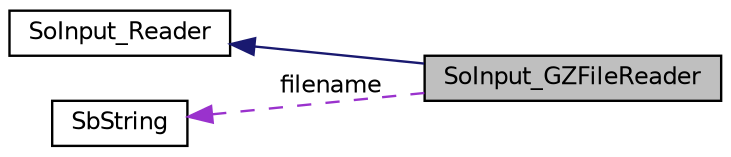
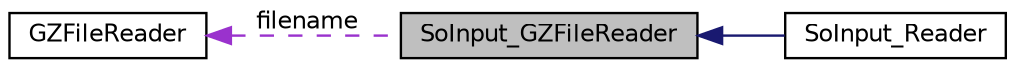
(339, 55) -> (753, 36)
(120, 123) -> (108, 36)
